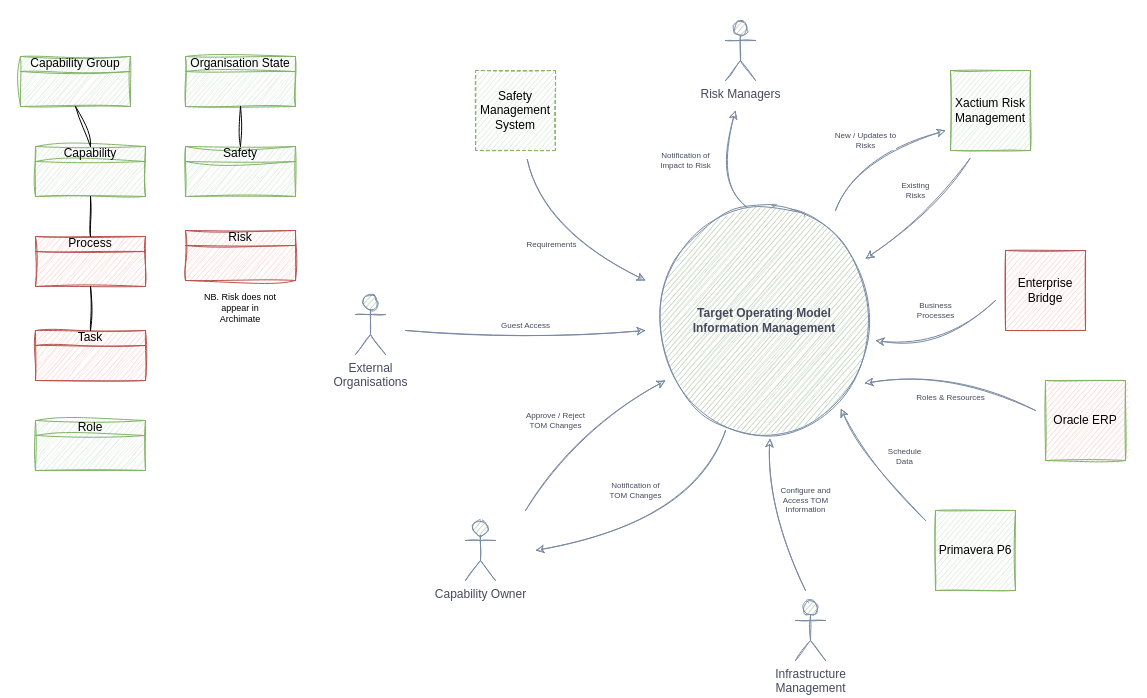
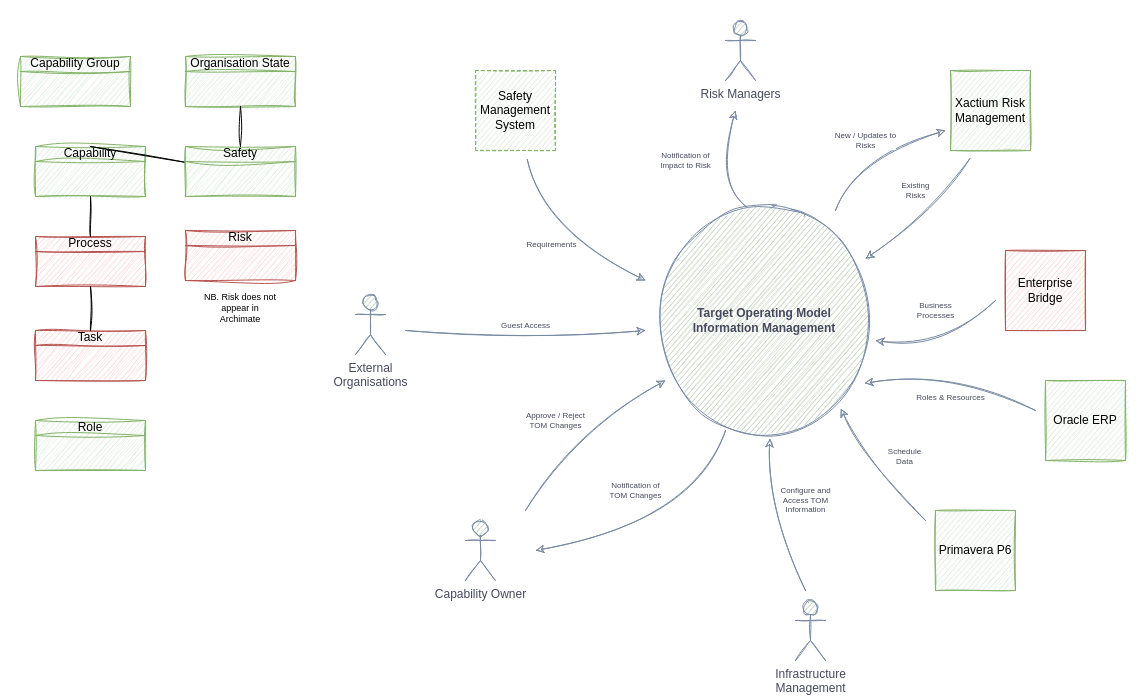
(83, 127) -> (137, 154)
(1086, 421) -> (1086, 421)
